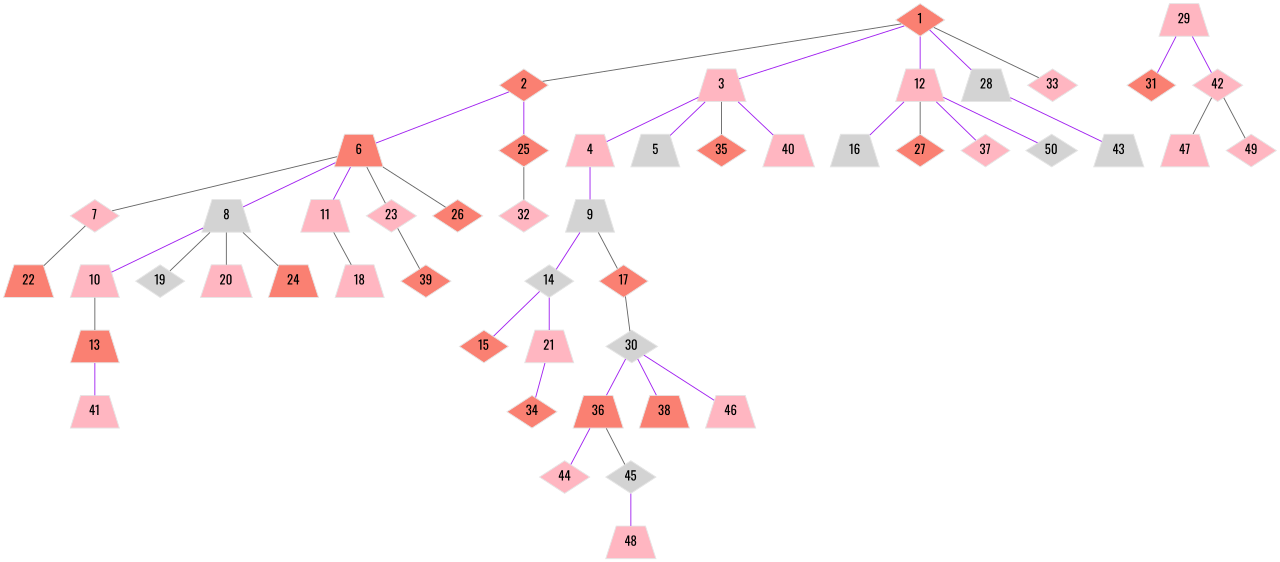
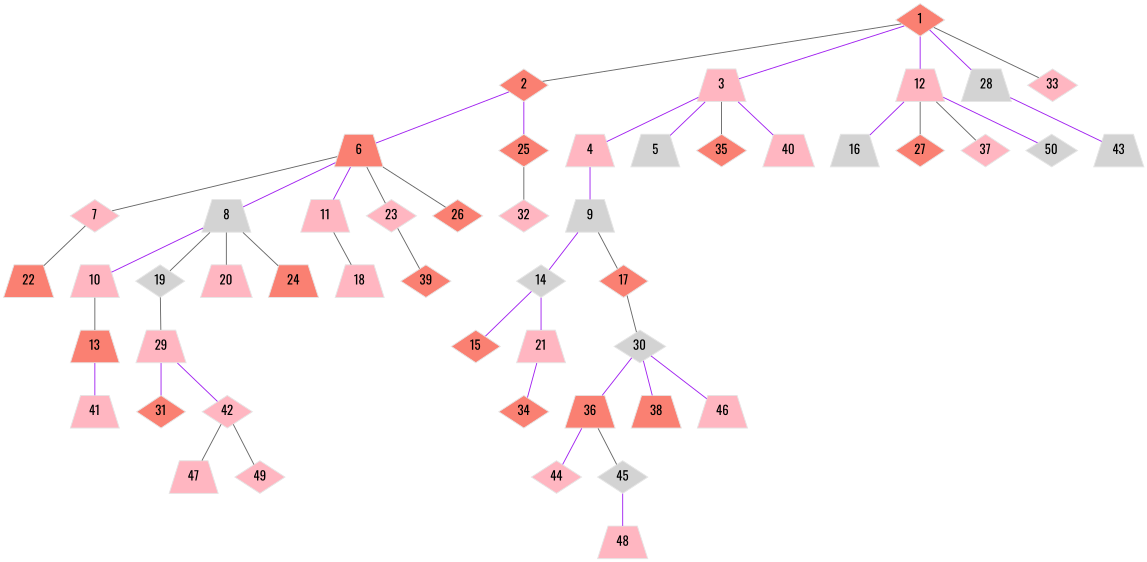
(956, 121) -> (956, 121)
none -> (161, 314)
